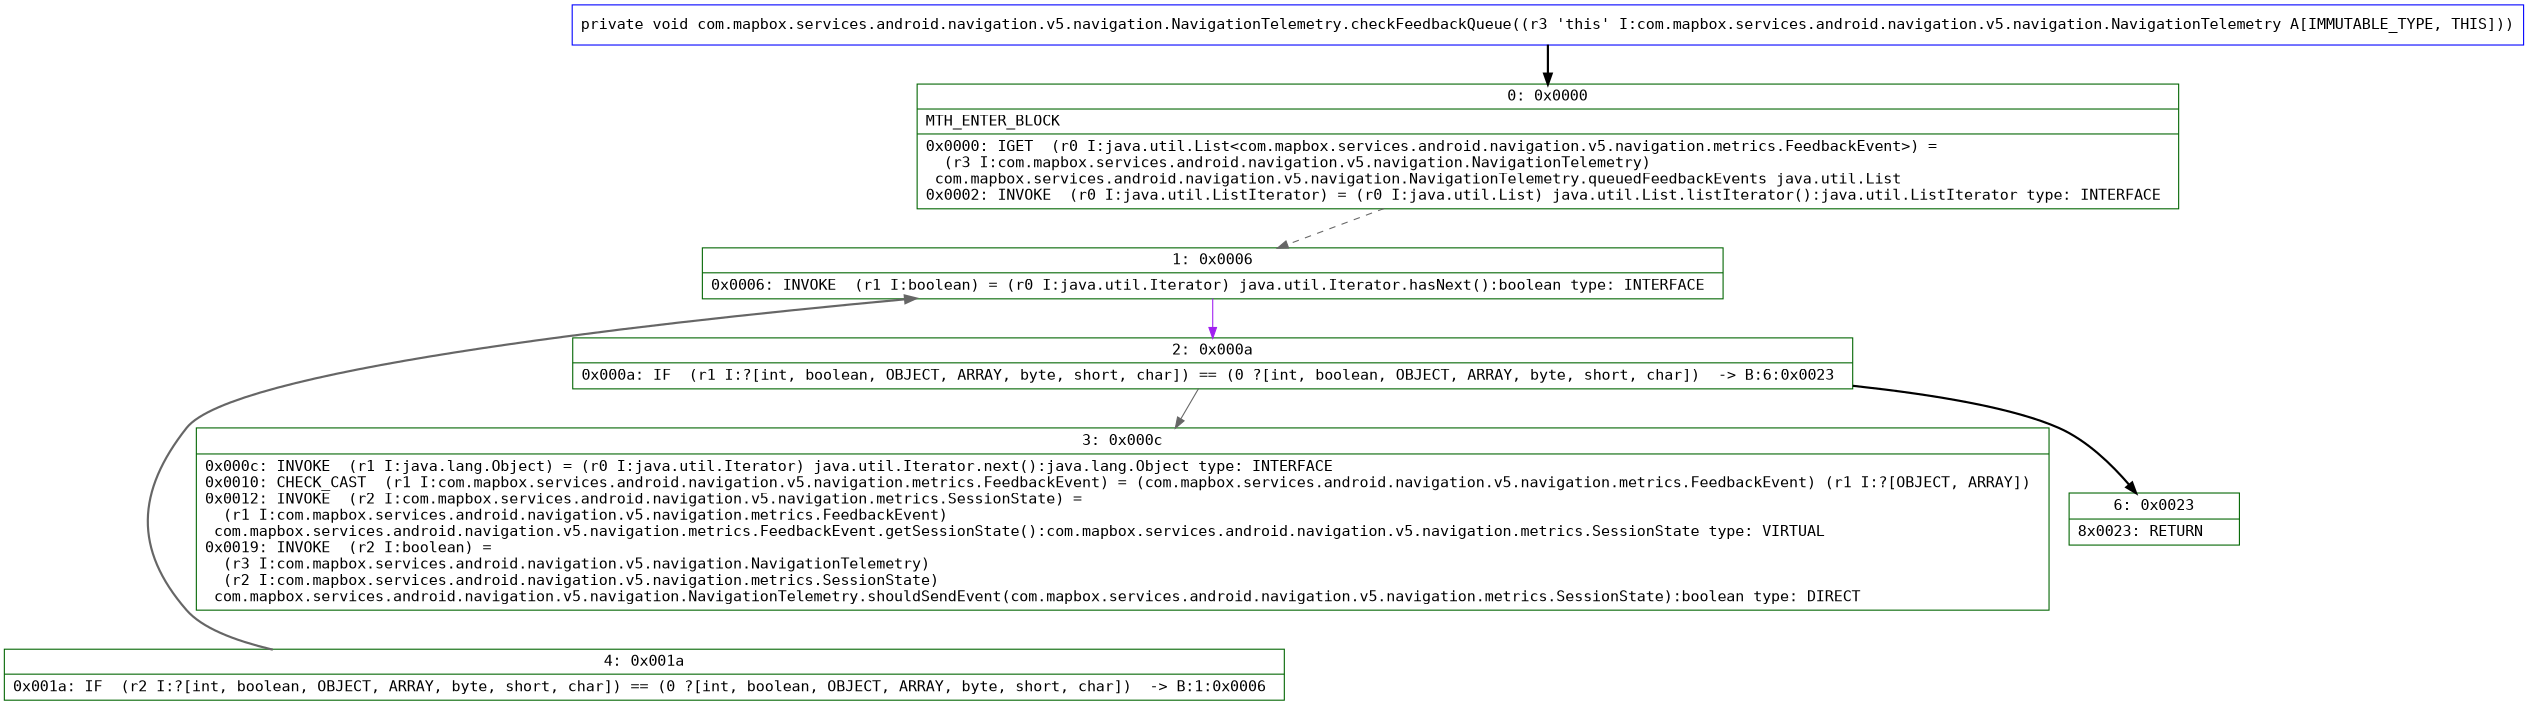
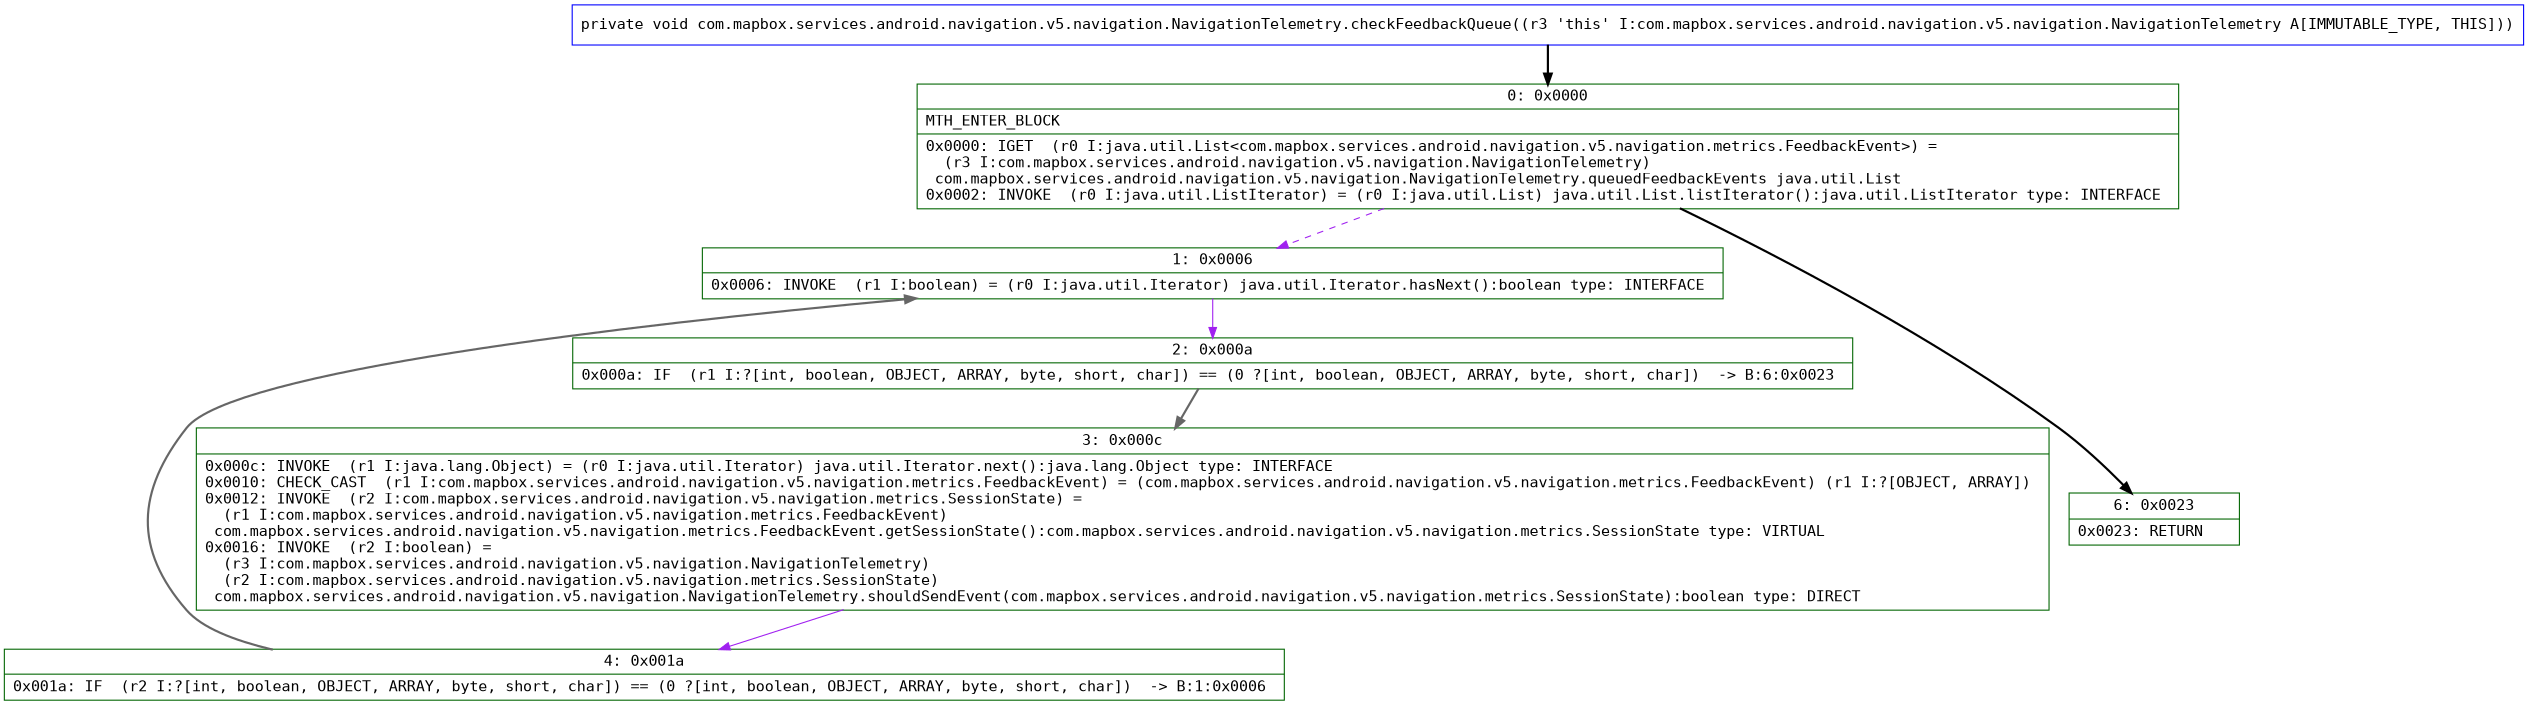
(1336, 226) -> (1336, 226)
(1190, 404) -> (1190, 404)
(2002, 410) -> (1911, 332)
(2154, 532) -> (2154, 532)
(353, 548) -> (353, 548)
none -> (787, 628)
